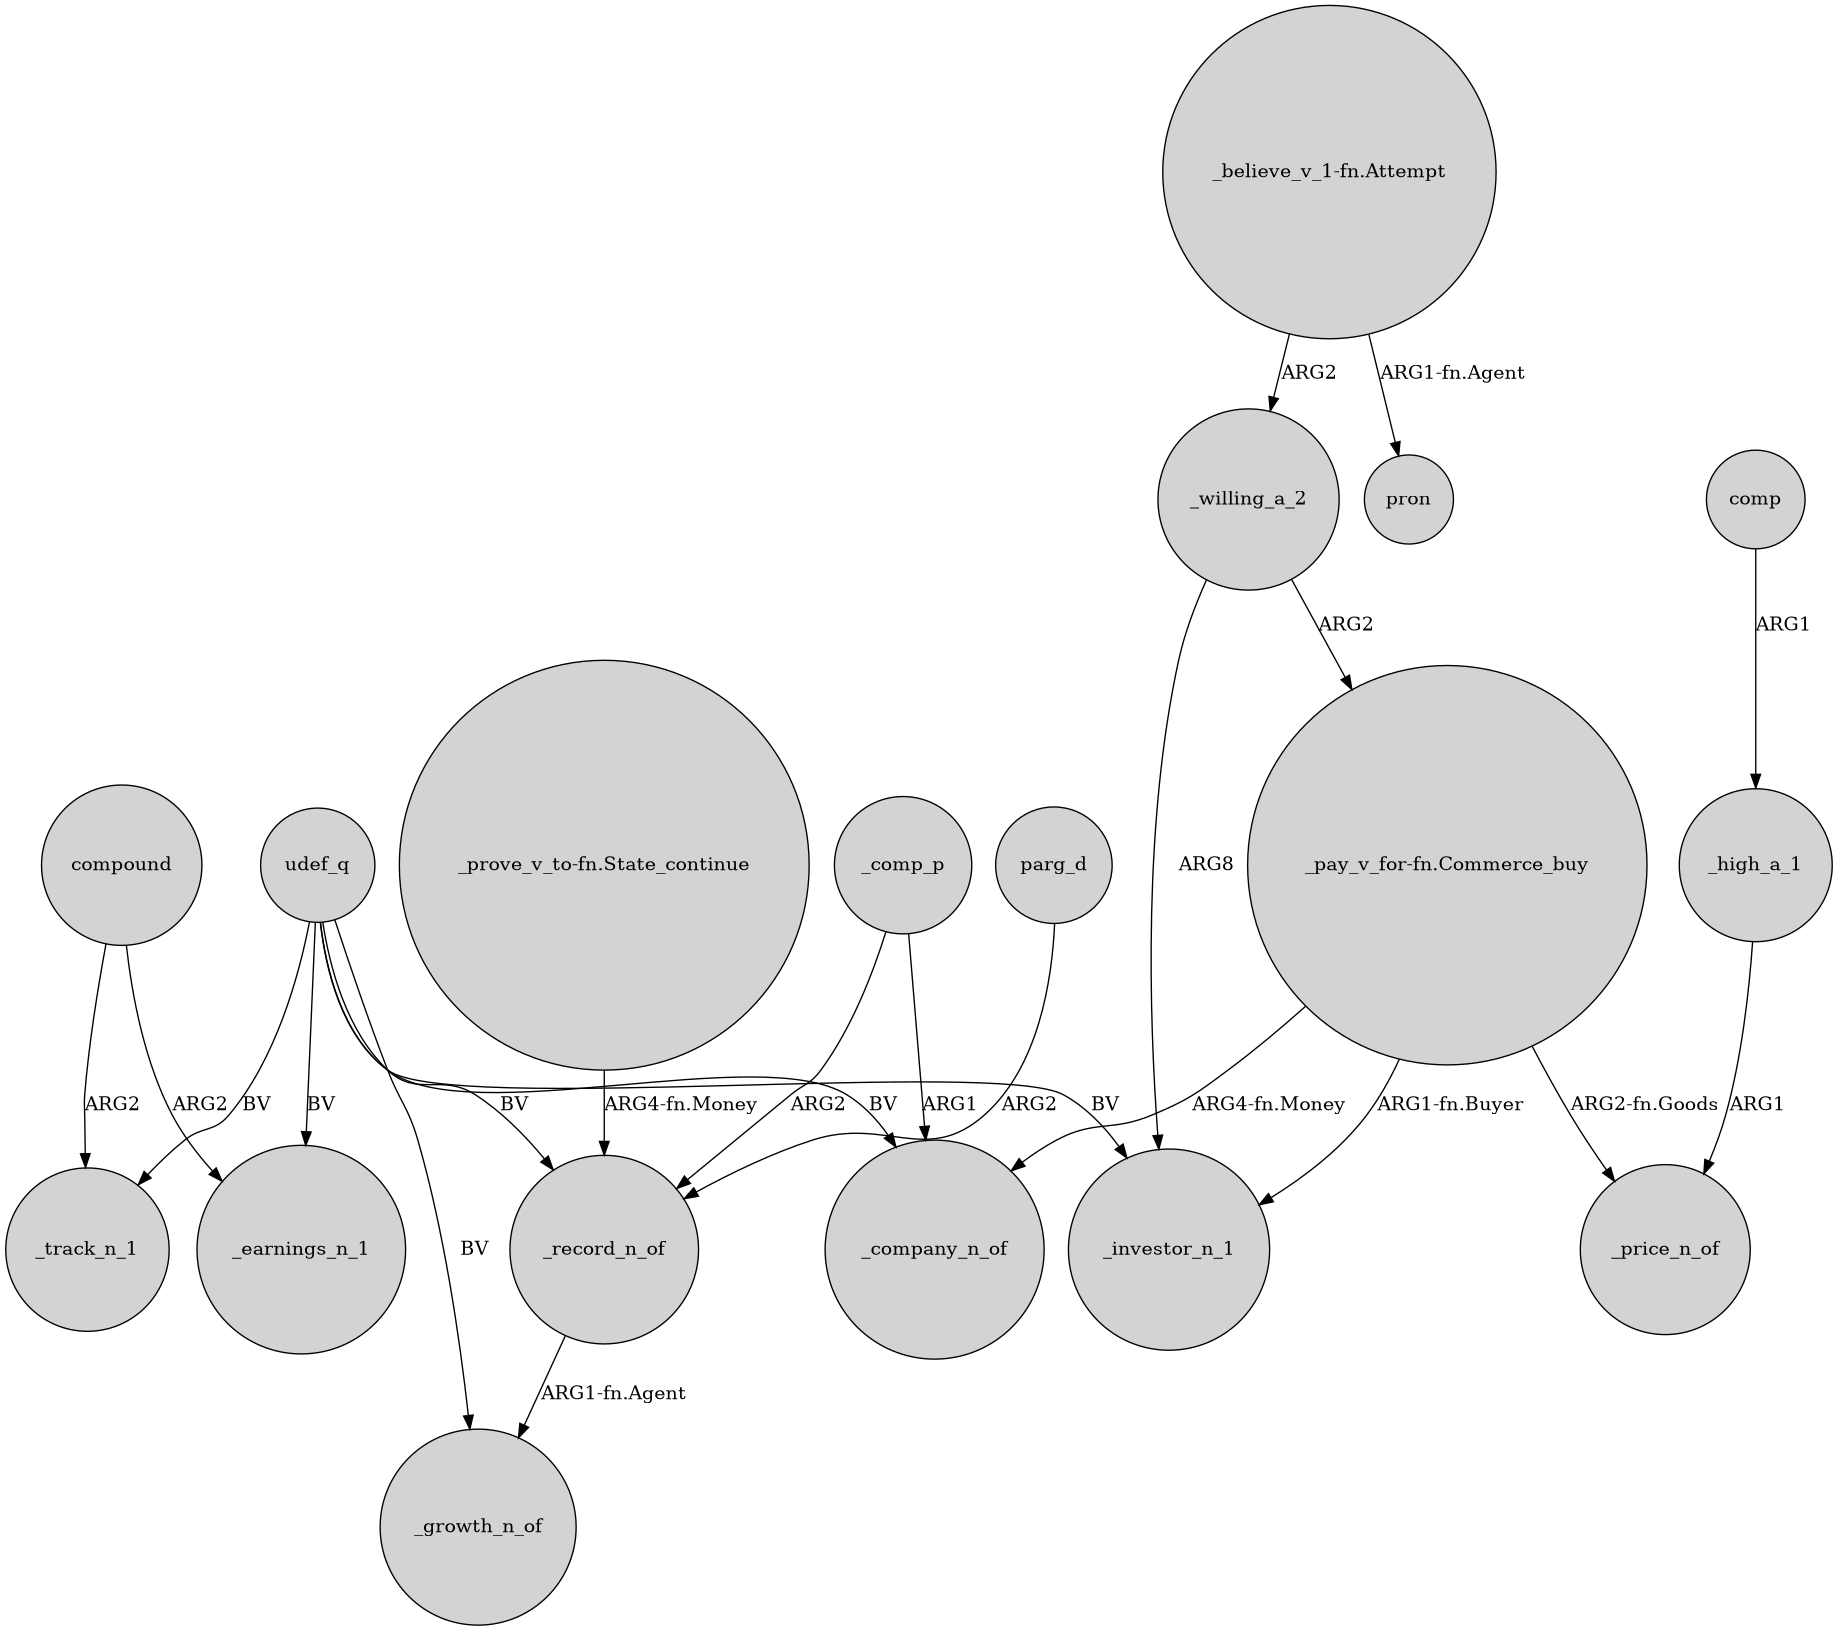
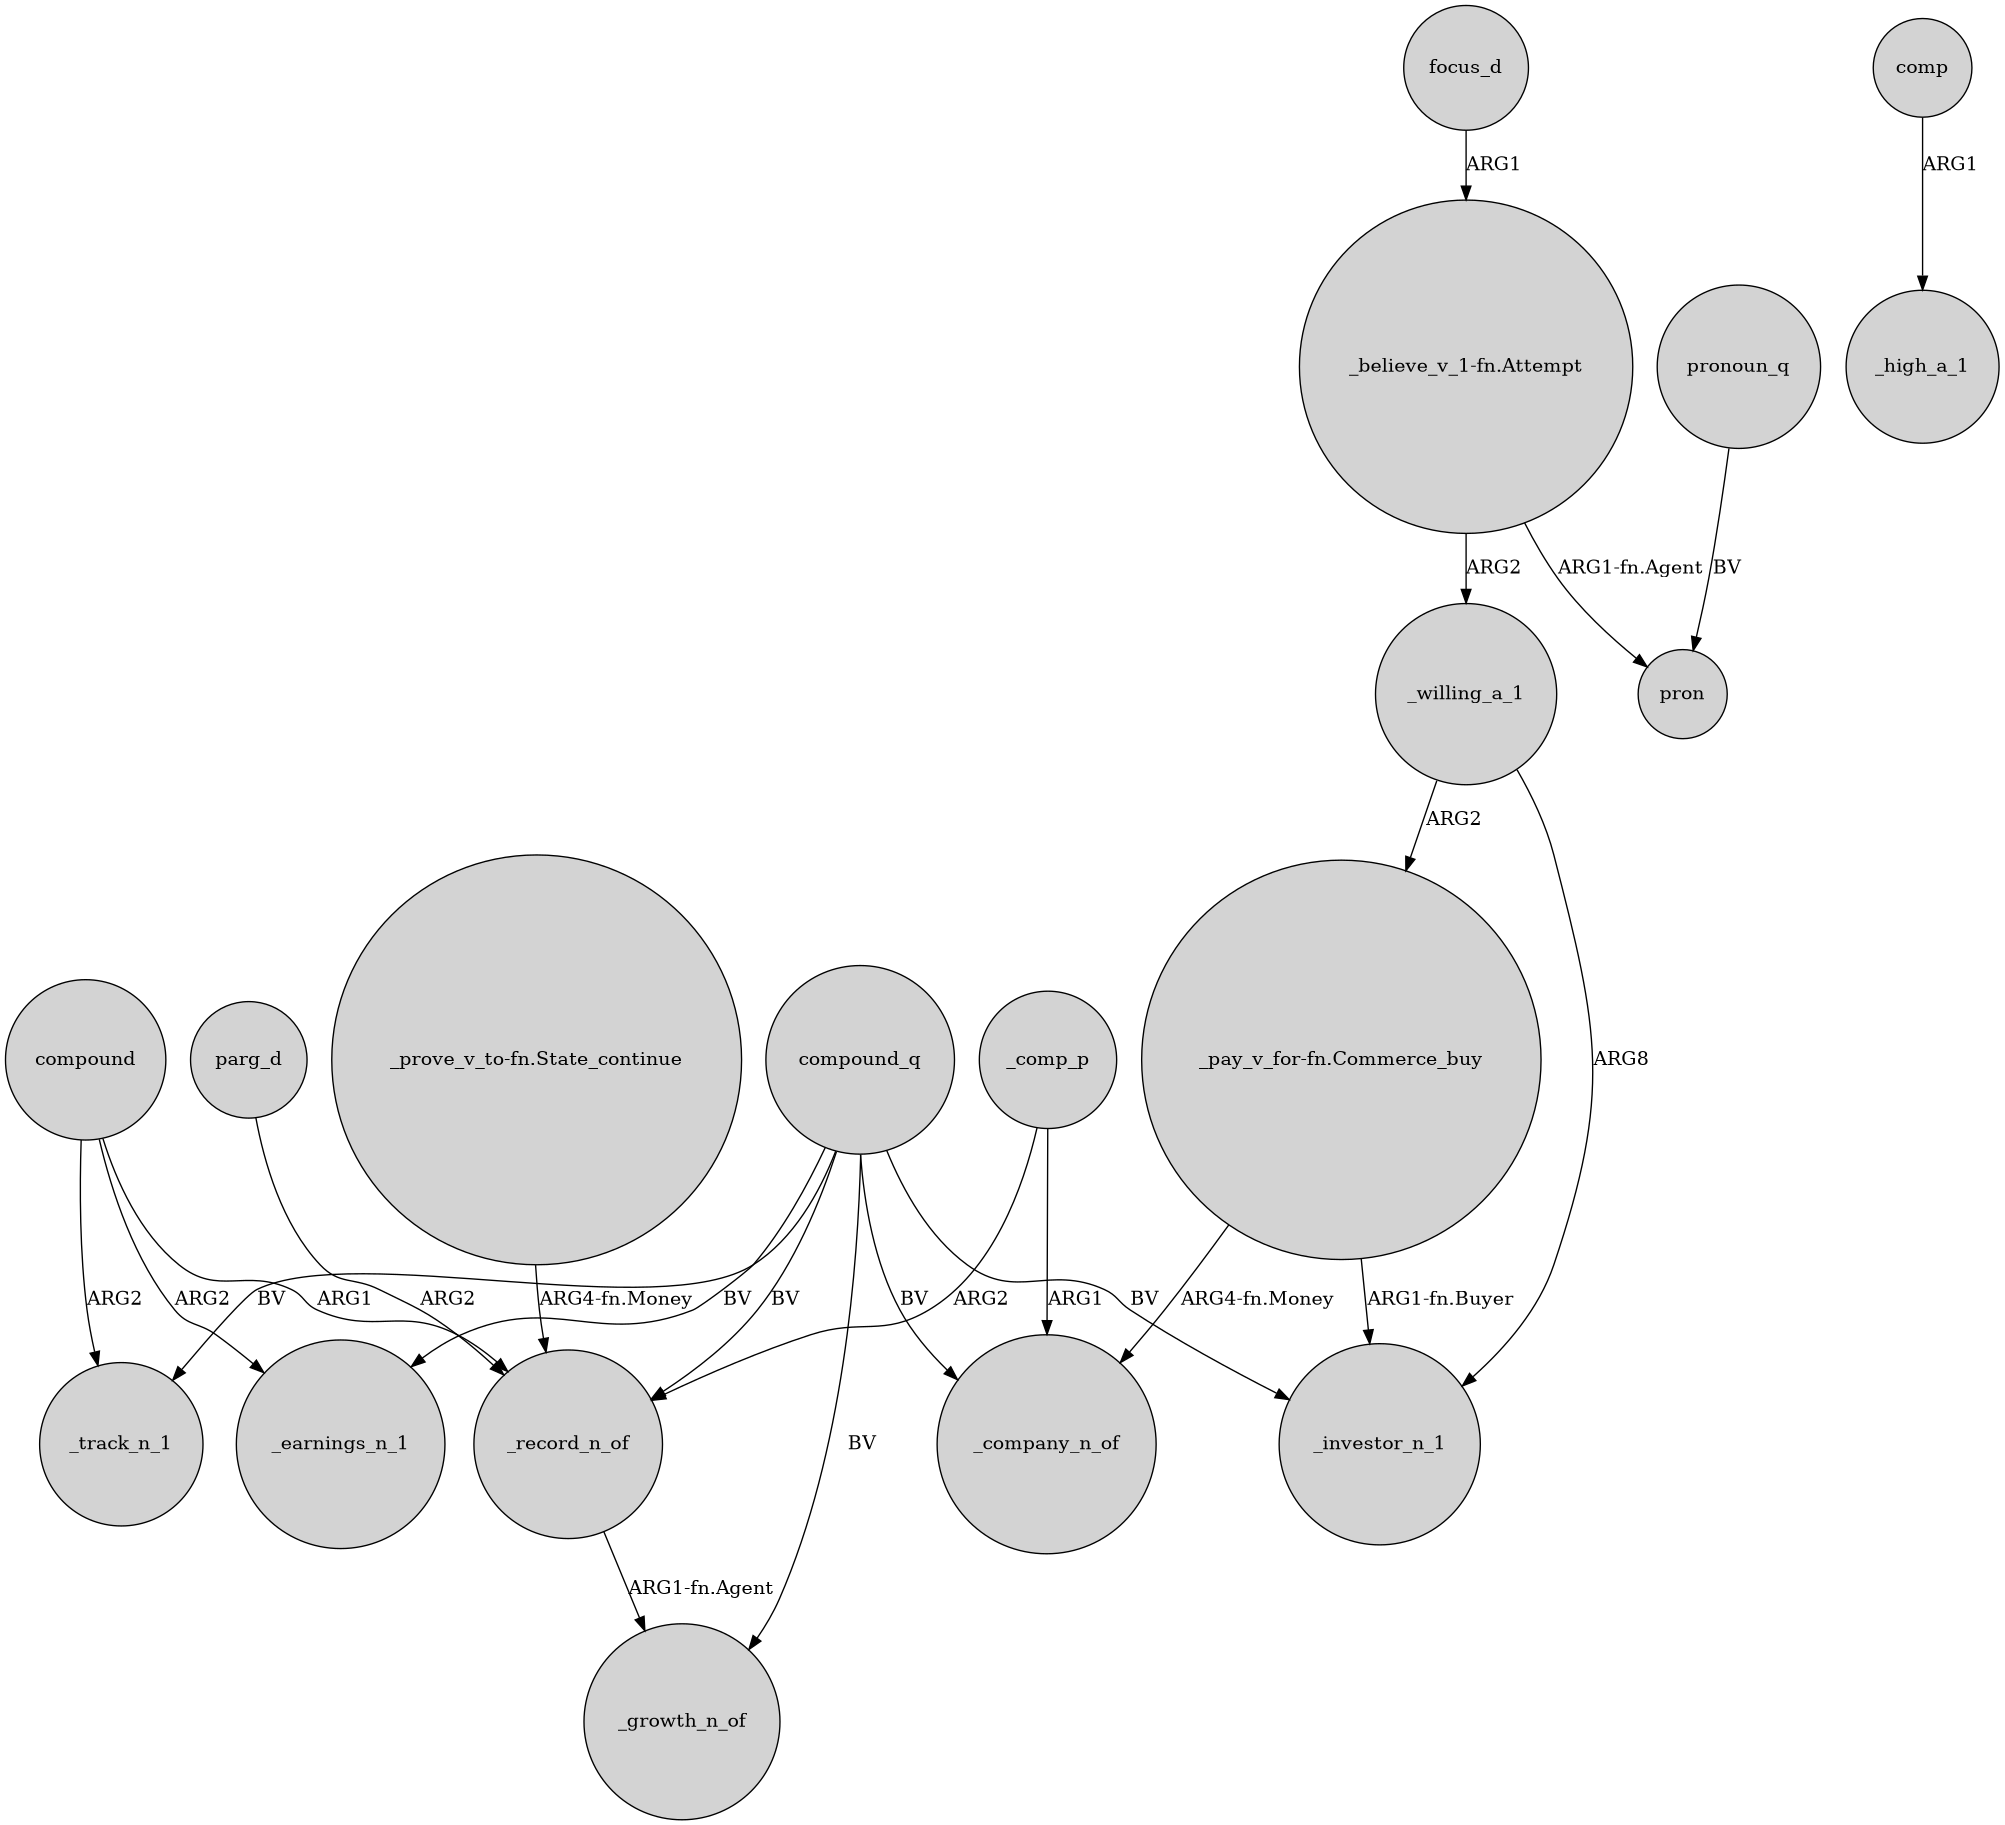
none -> (1466, 68)
none -> (1739, 367)
(1249, 499) -> (1466, 694)
(318, 865) -> (860, 1060)
(1665, 1250) -> none
none -> (247, 1281)
